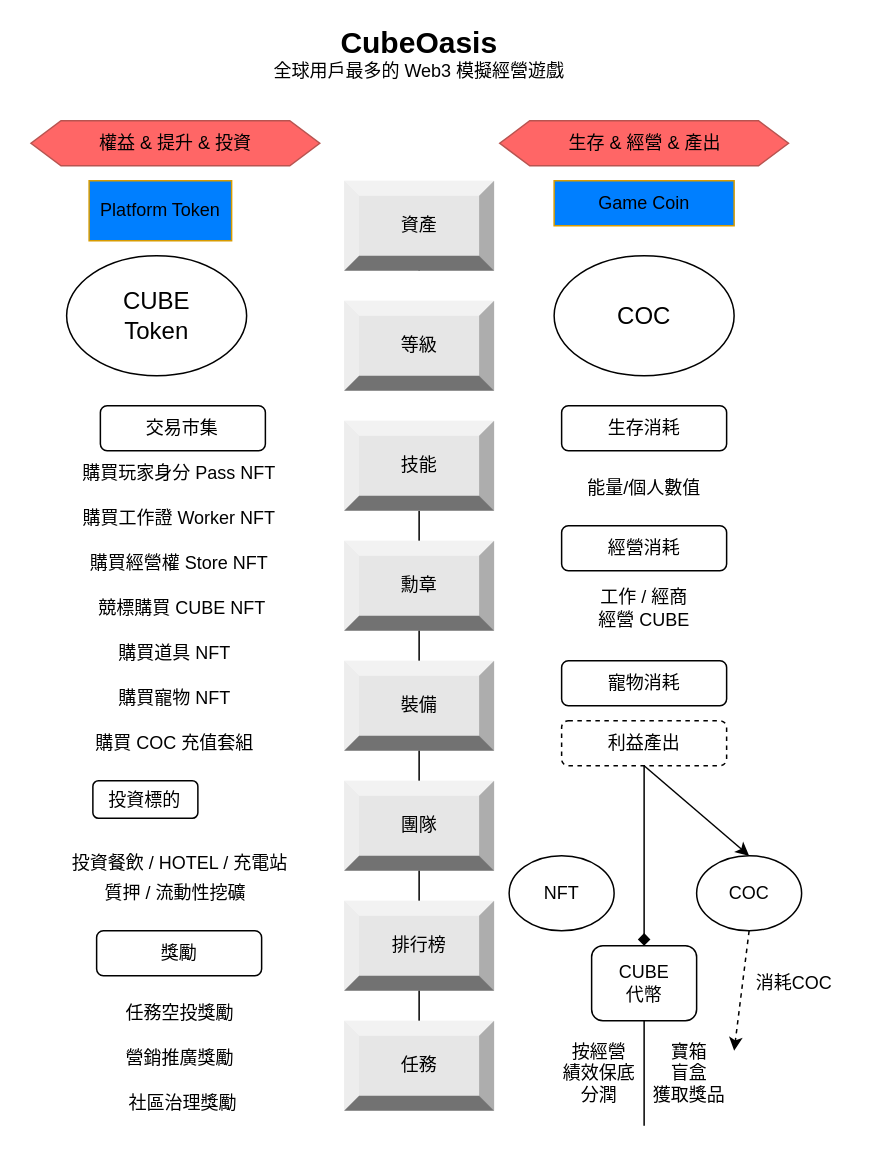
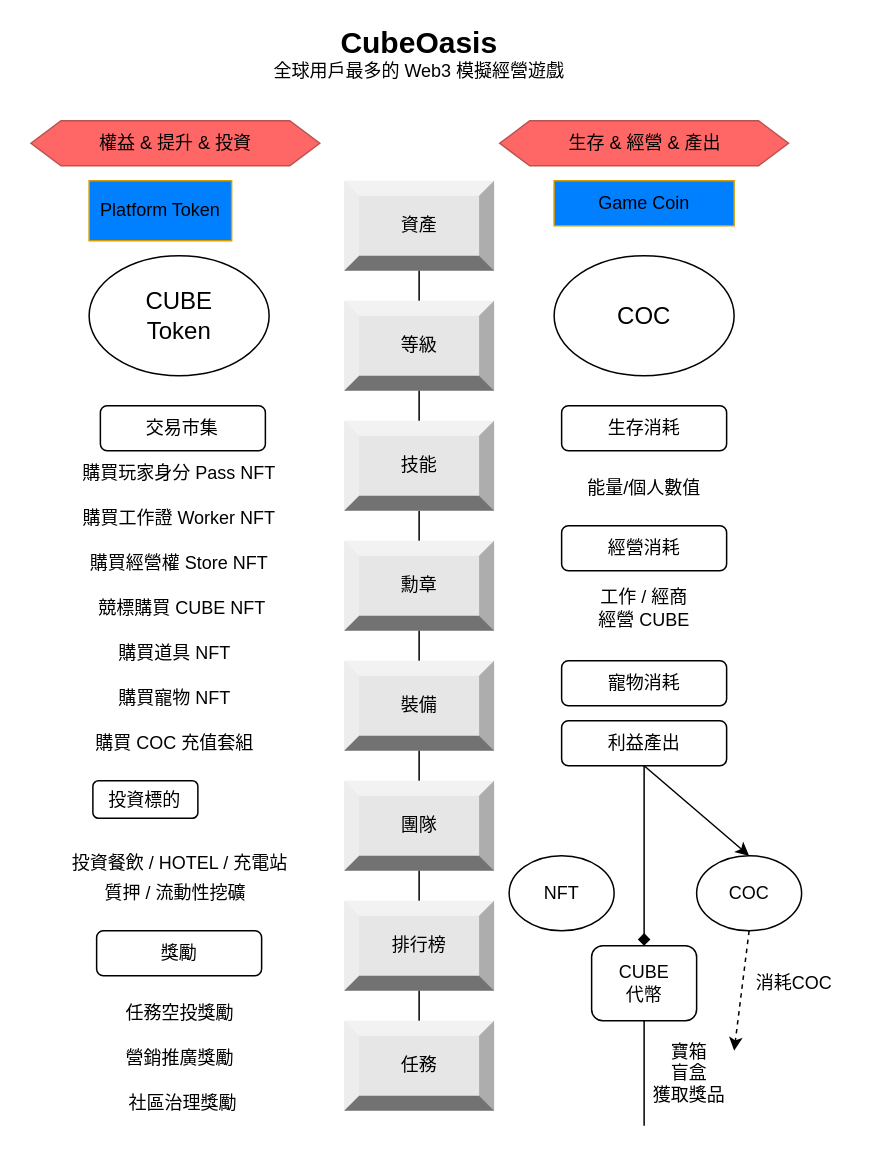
(156, 316) -> (179, 316)
none -> (419, 405)
(644, 743) -> (644, 743)
(599, 1073) -> none
